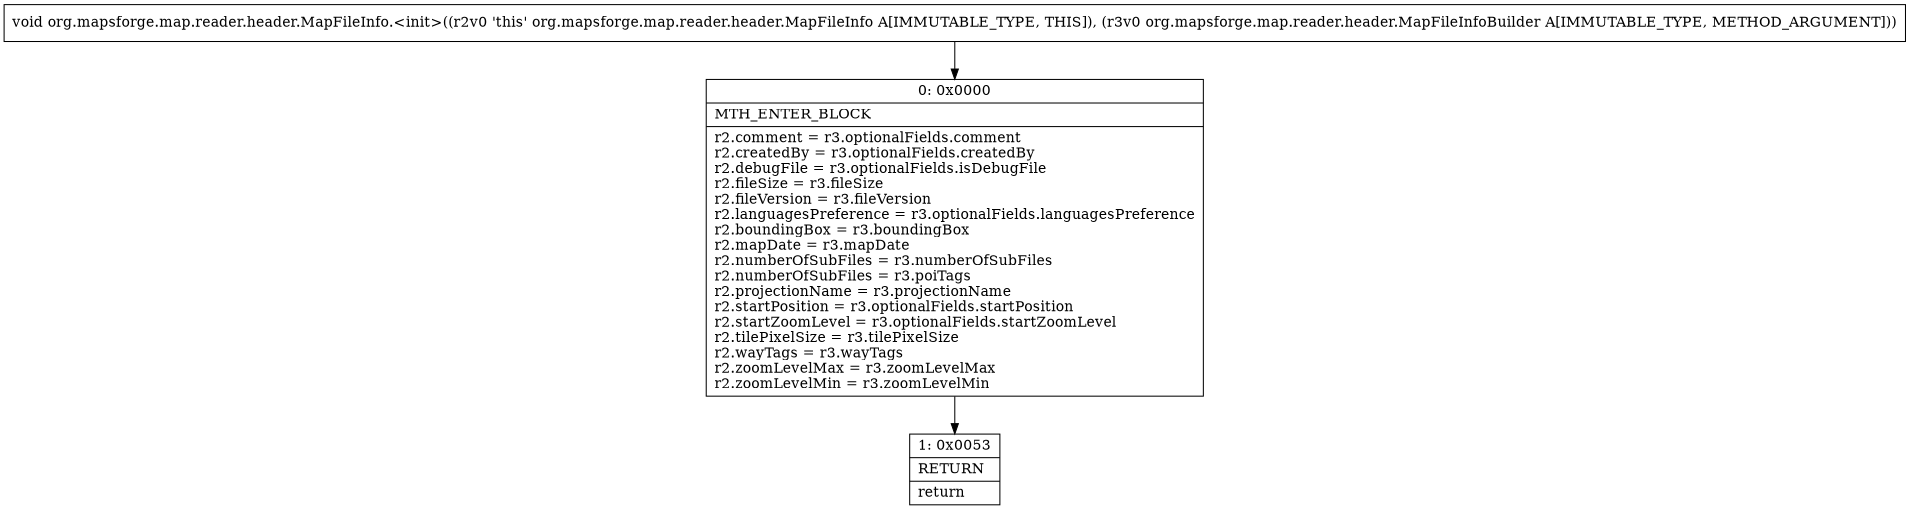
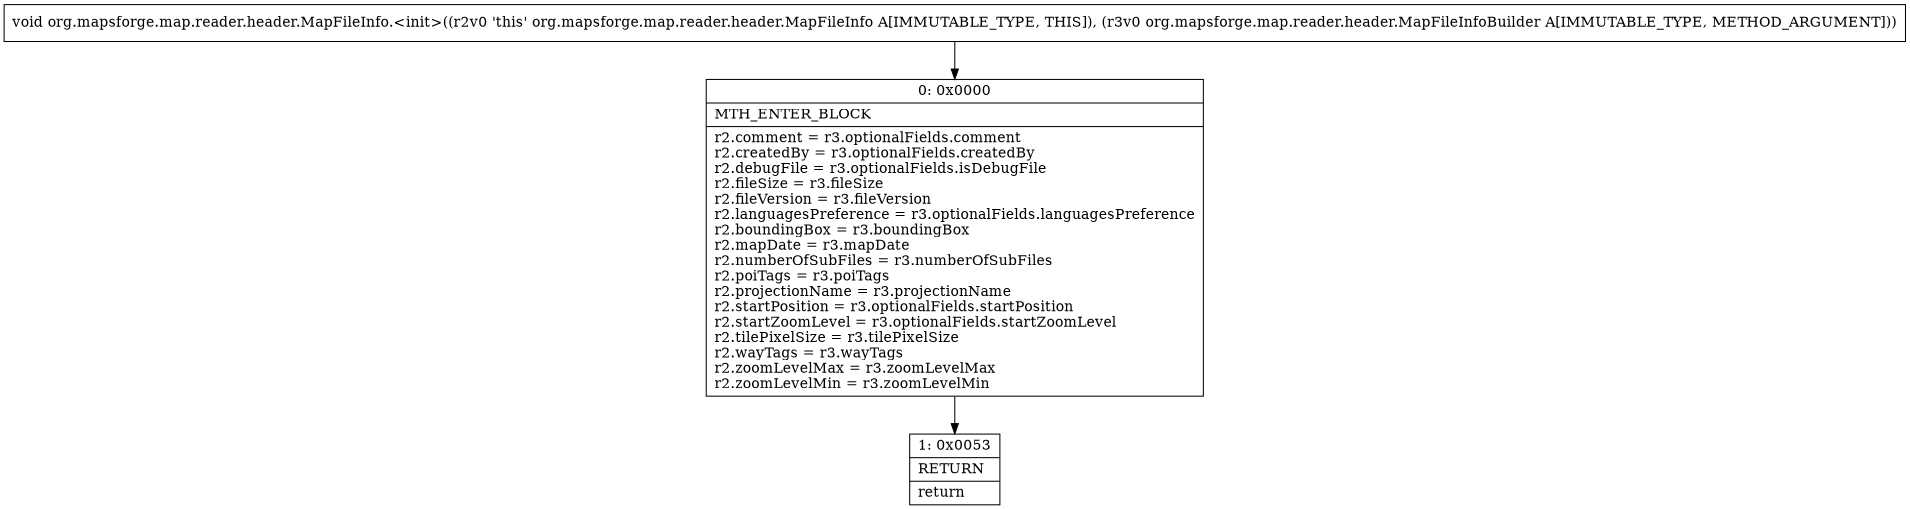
(843, 276) -> (803, 276)
